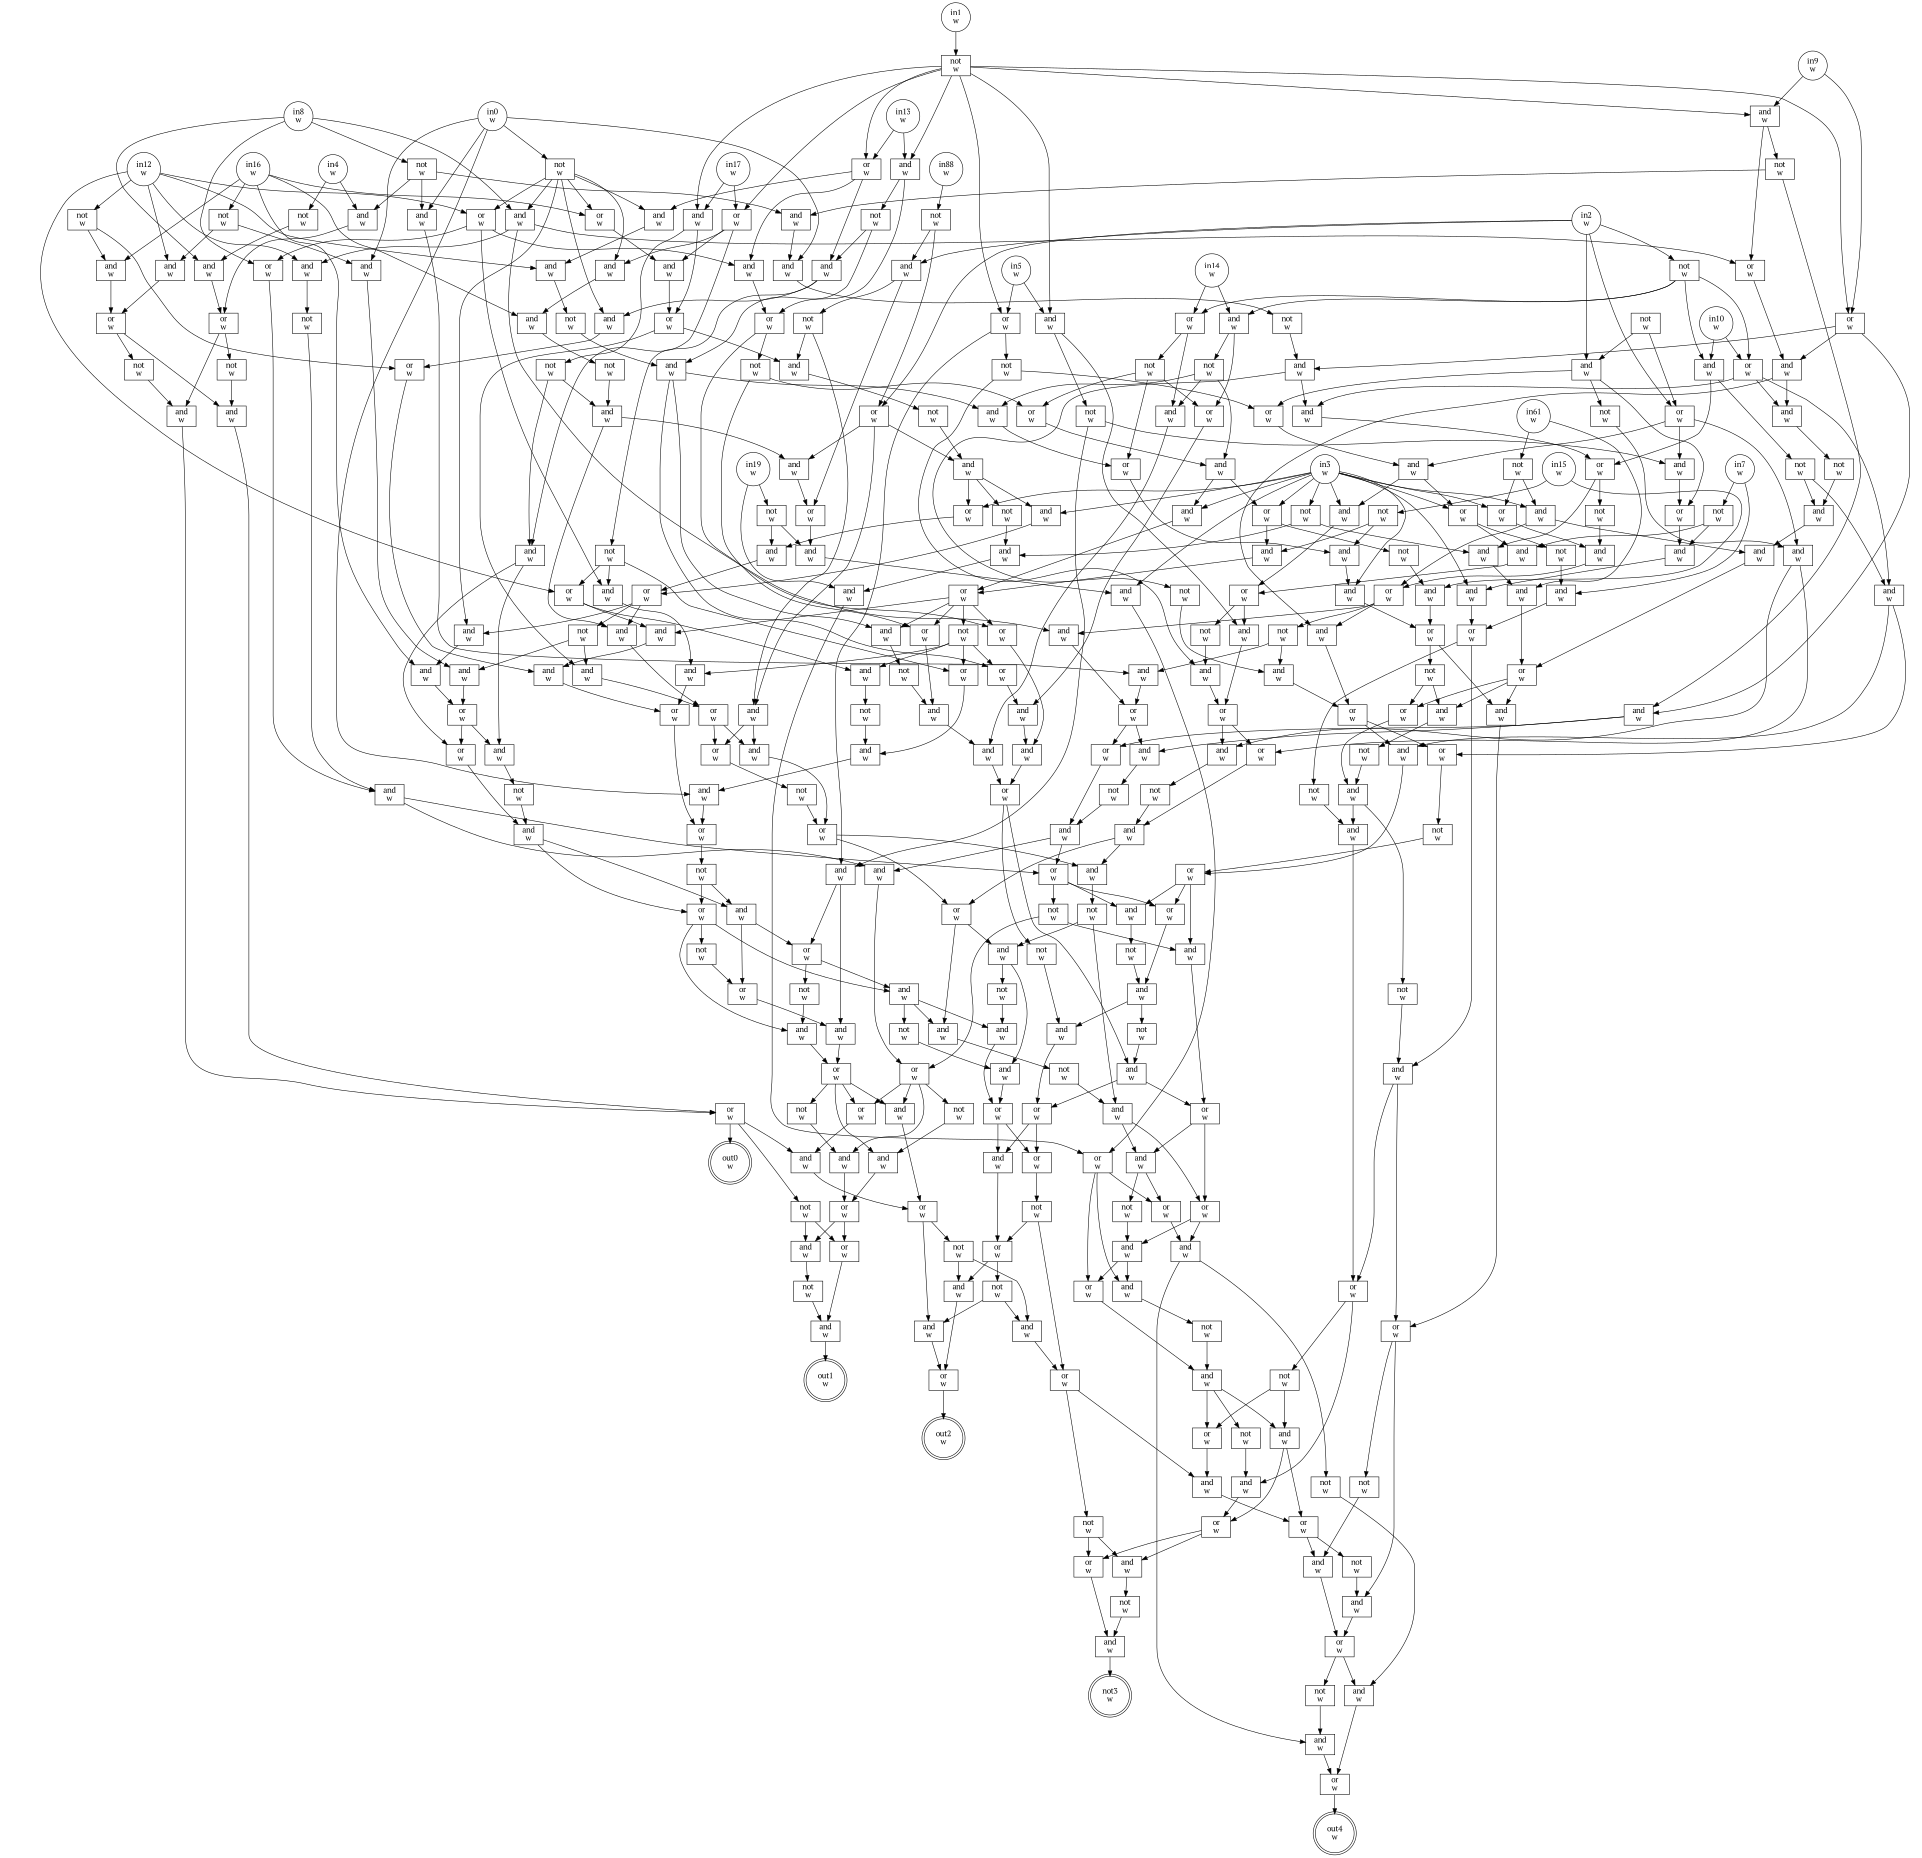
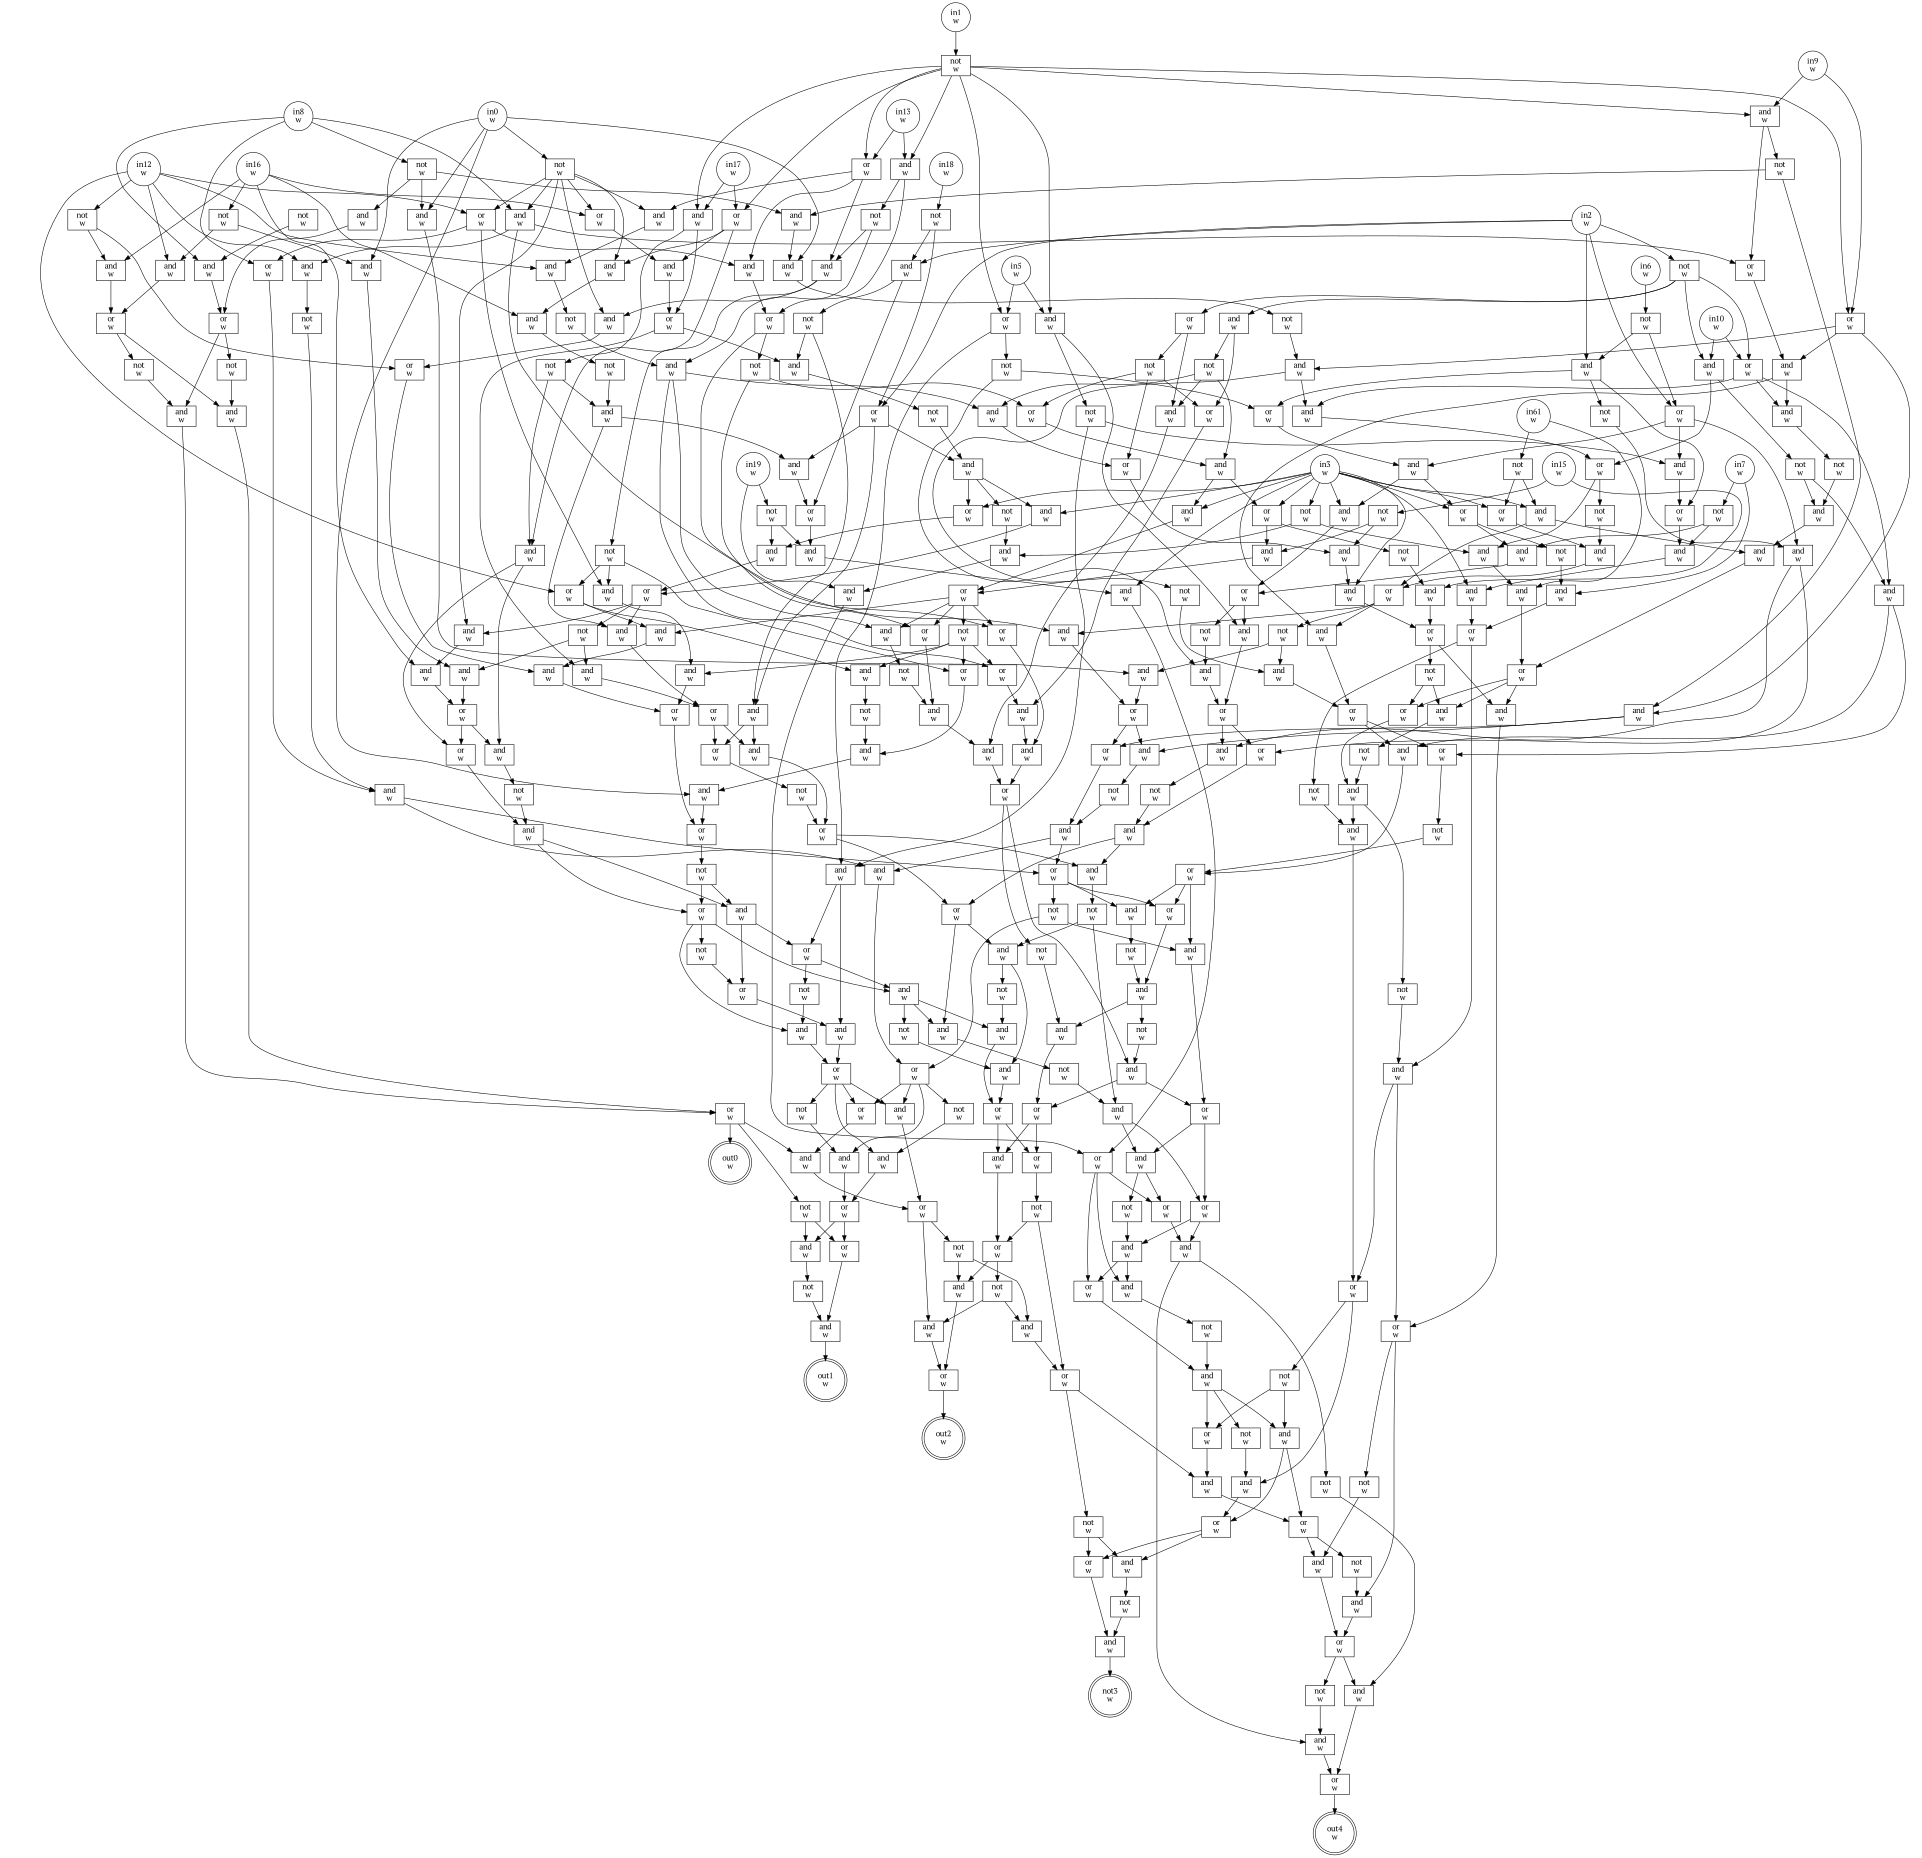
(333, 169) -> none
(946, 169) -> (946, 169)
(1212, 270) -> none
none -> (1646, 270)
